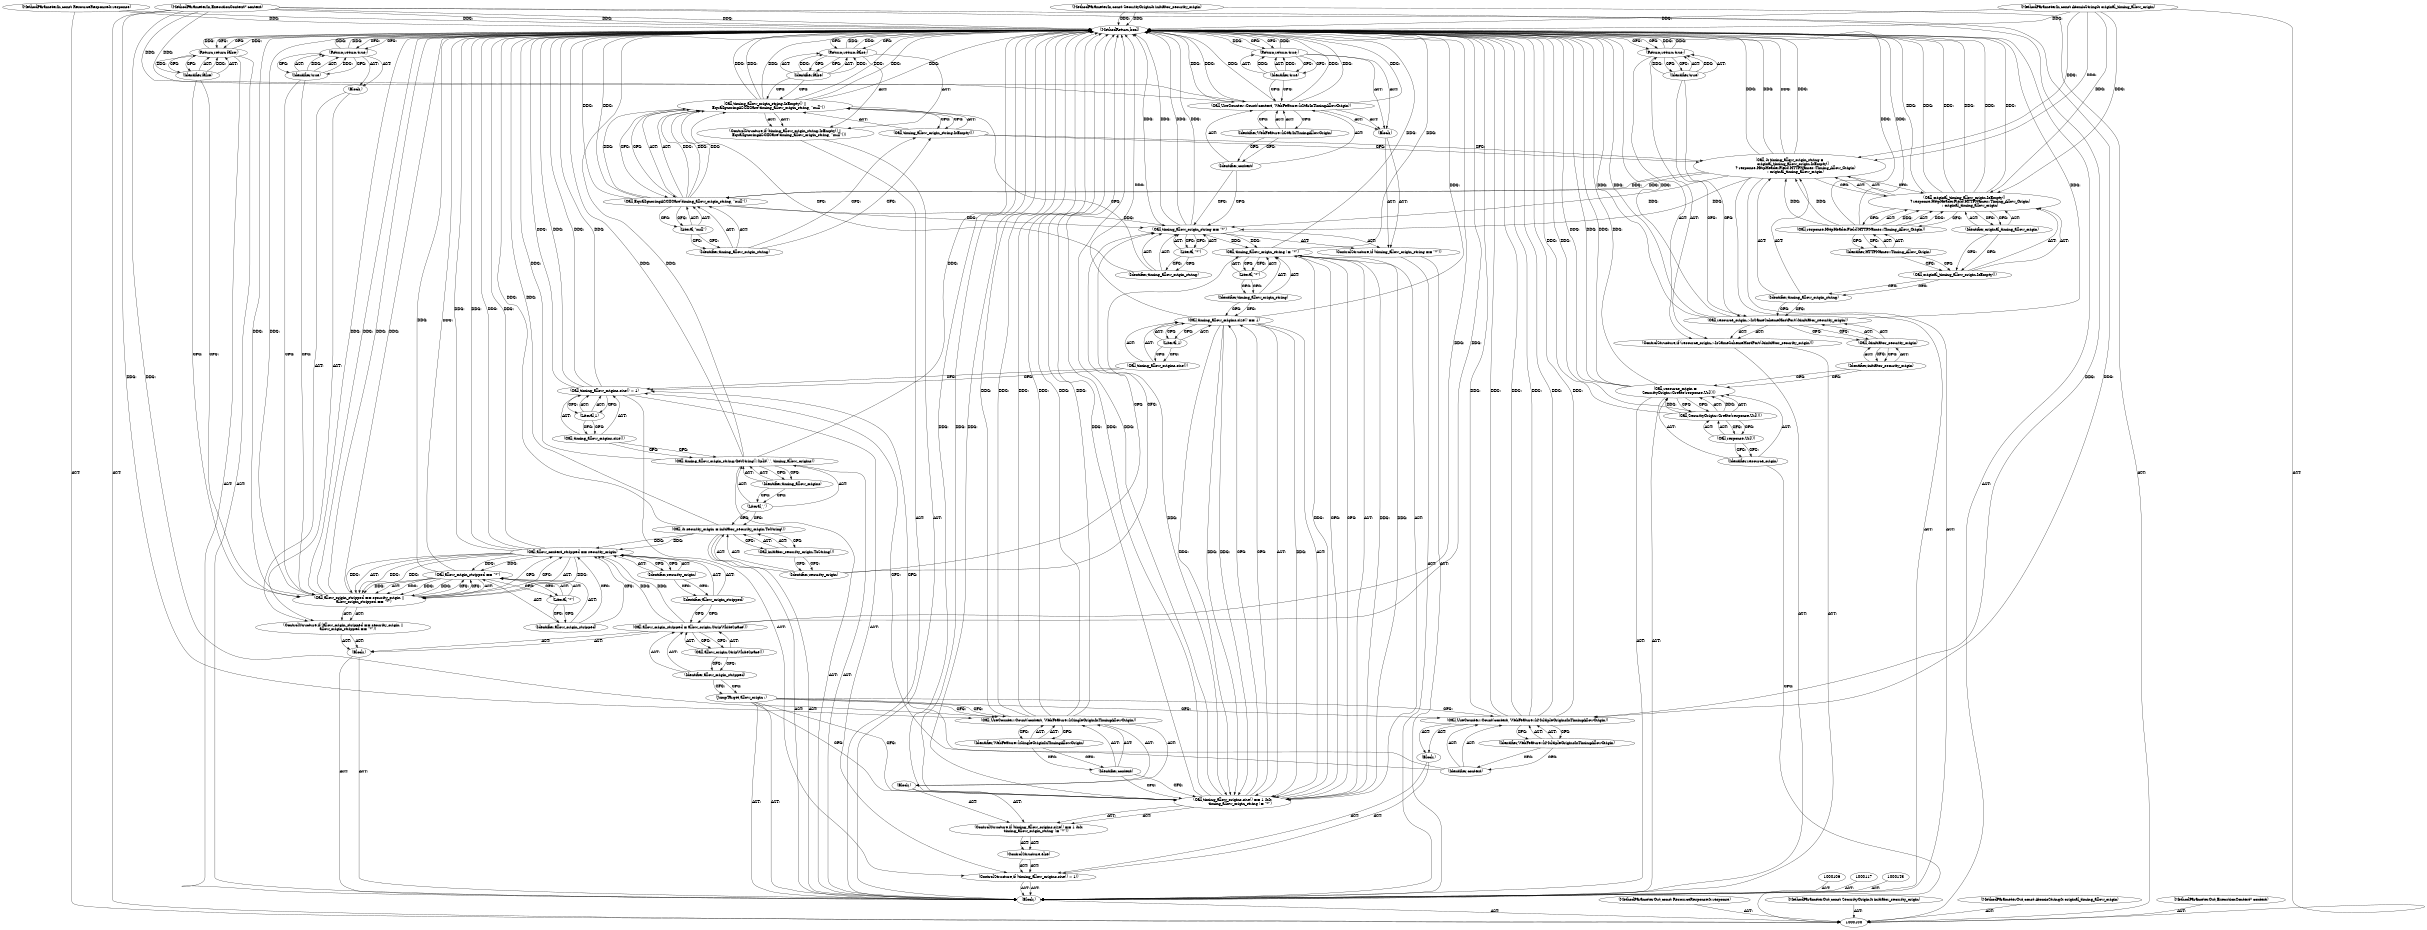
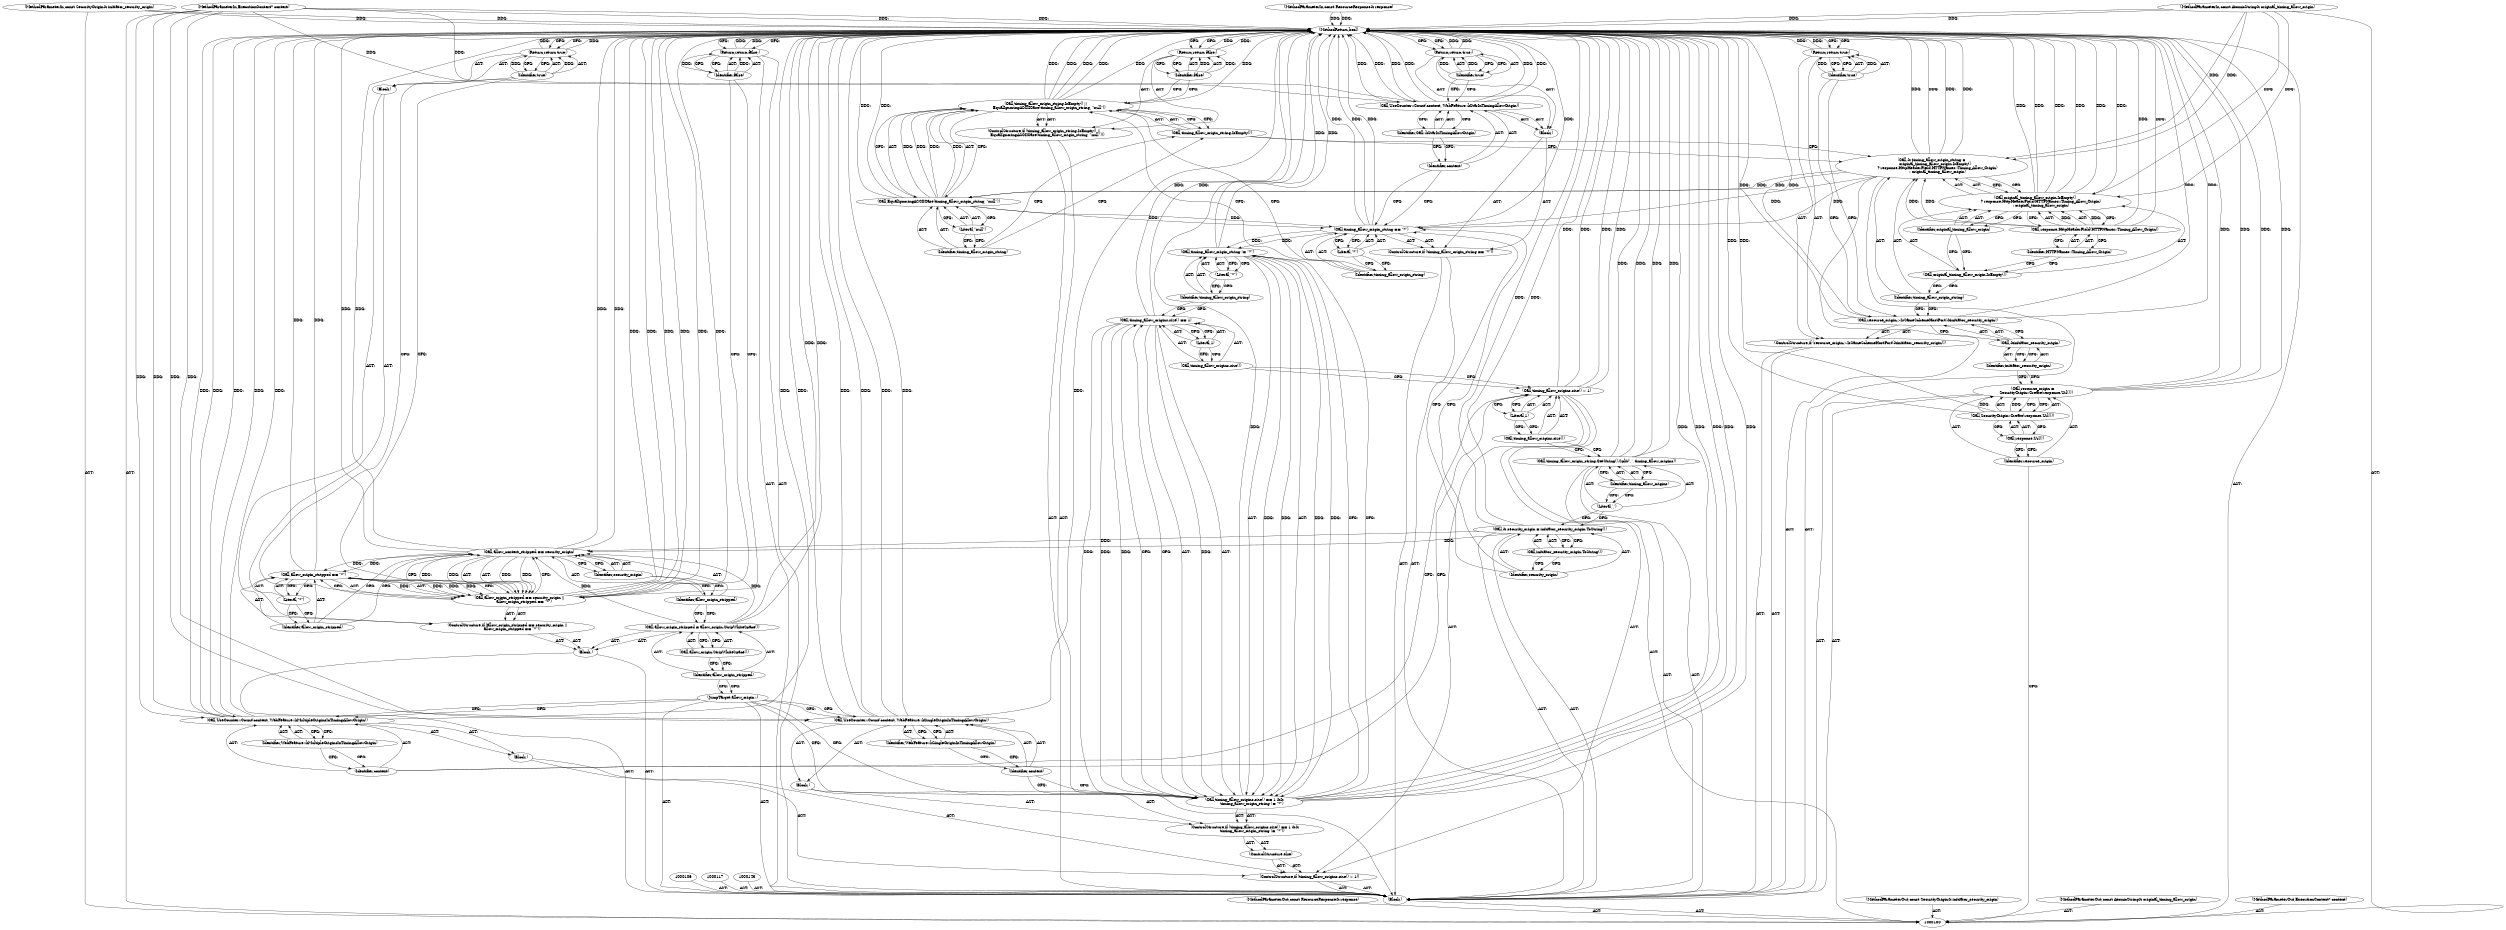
(1285, 133) -> (1436, 133)
(443, 916) -> (1650, 661)
